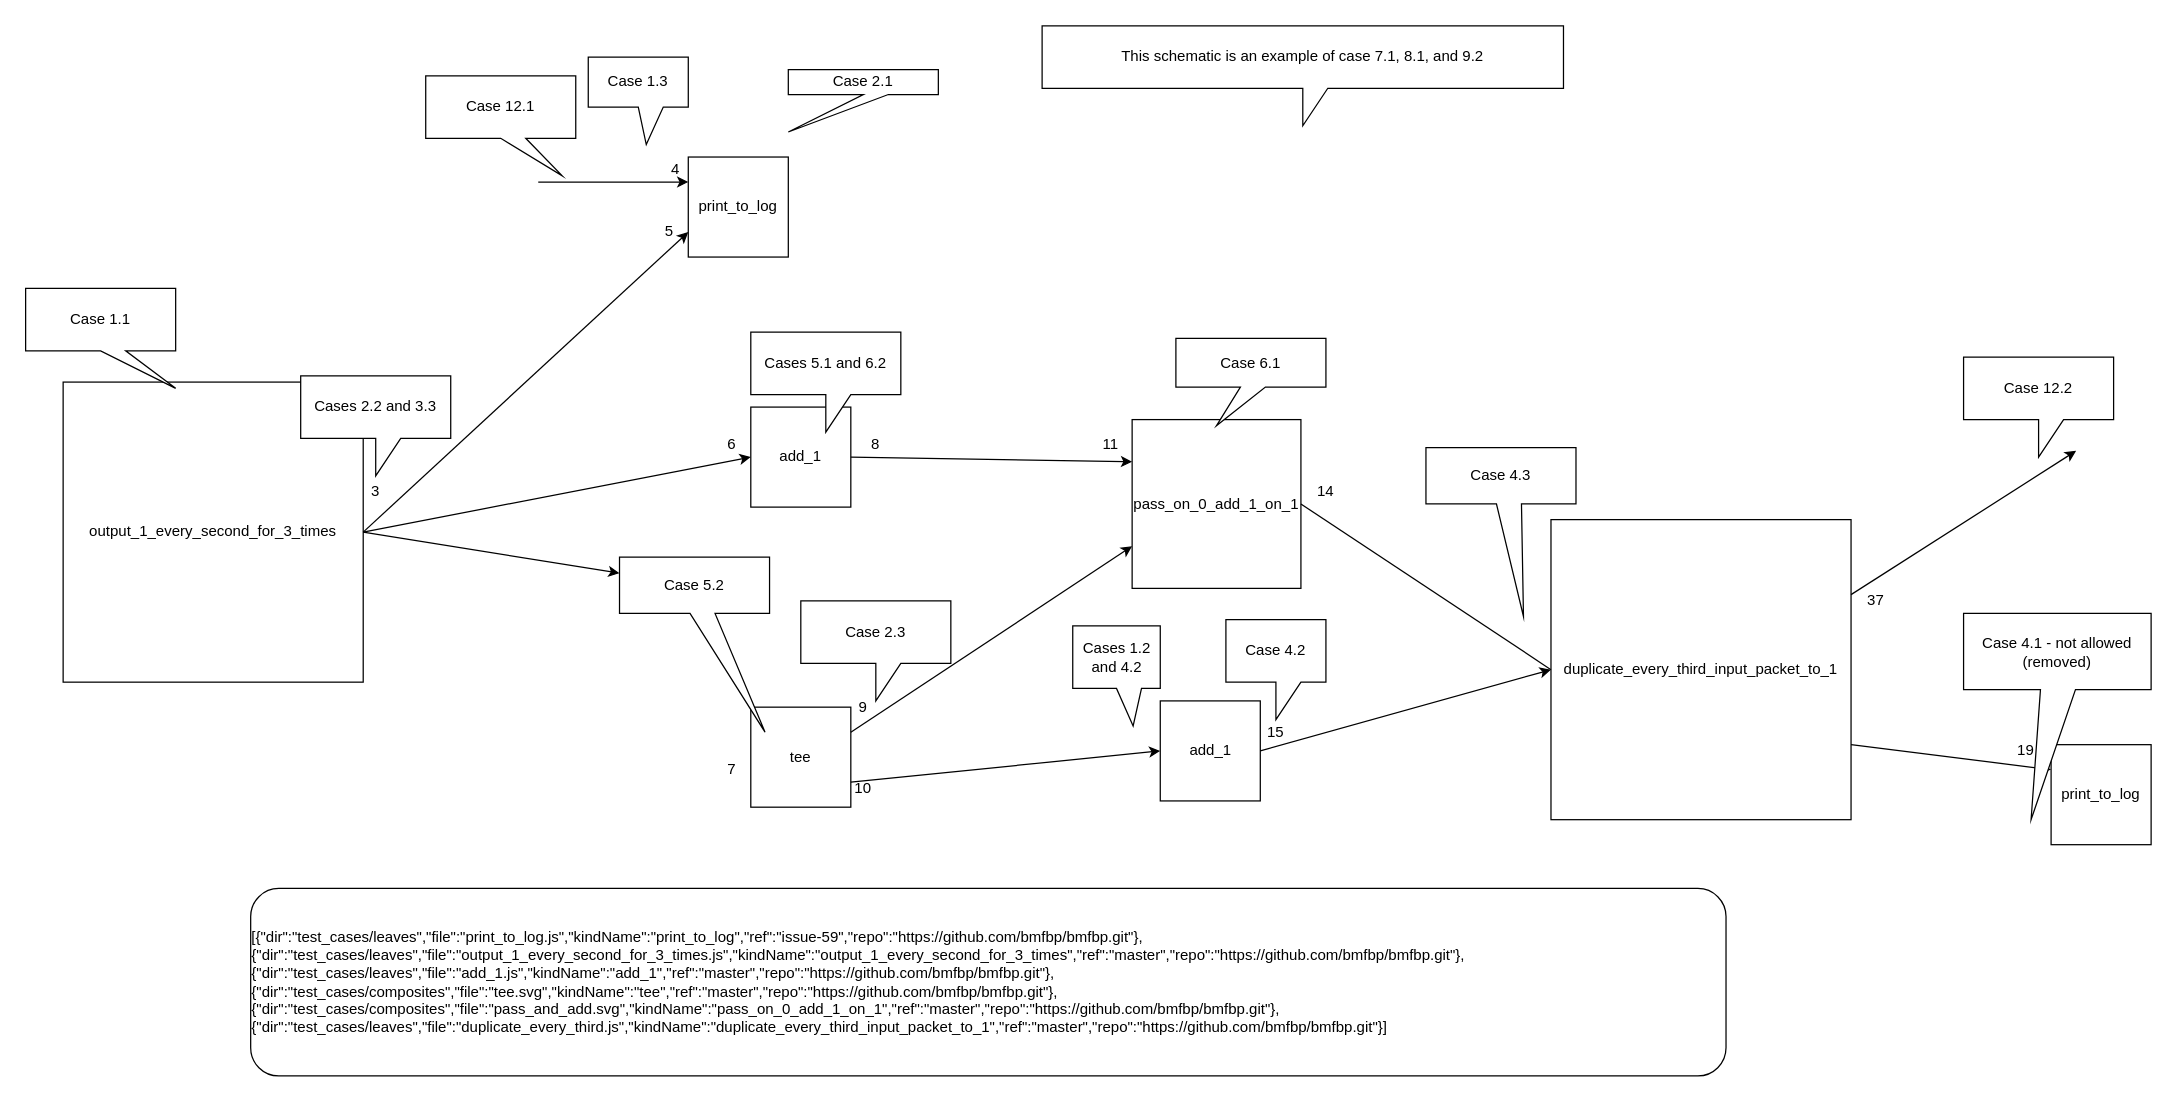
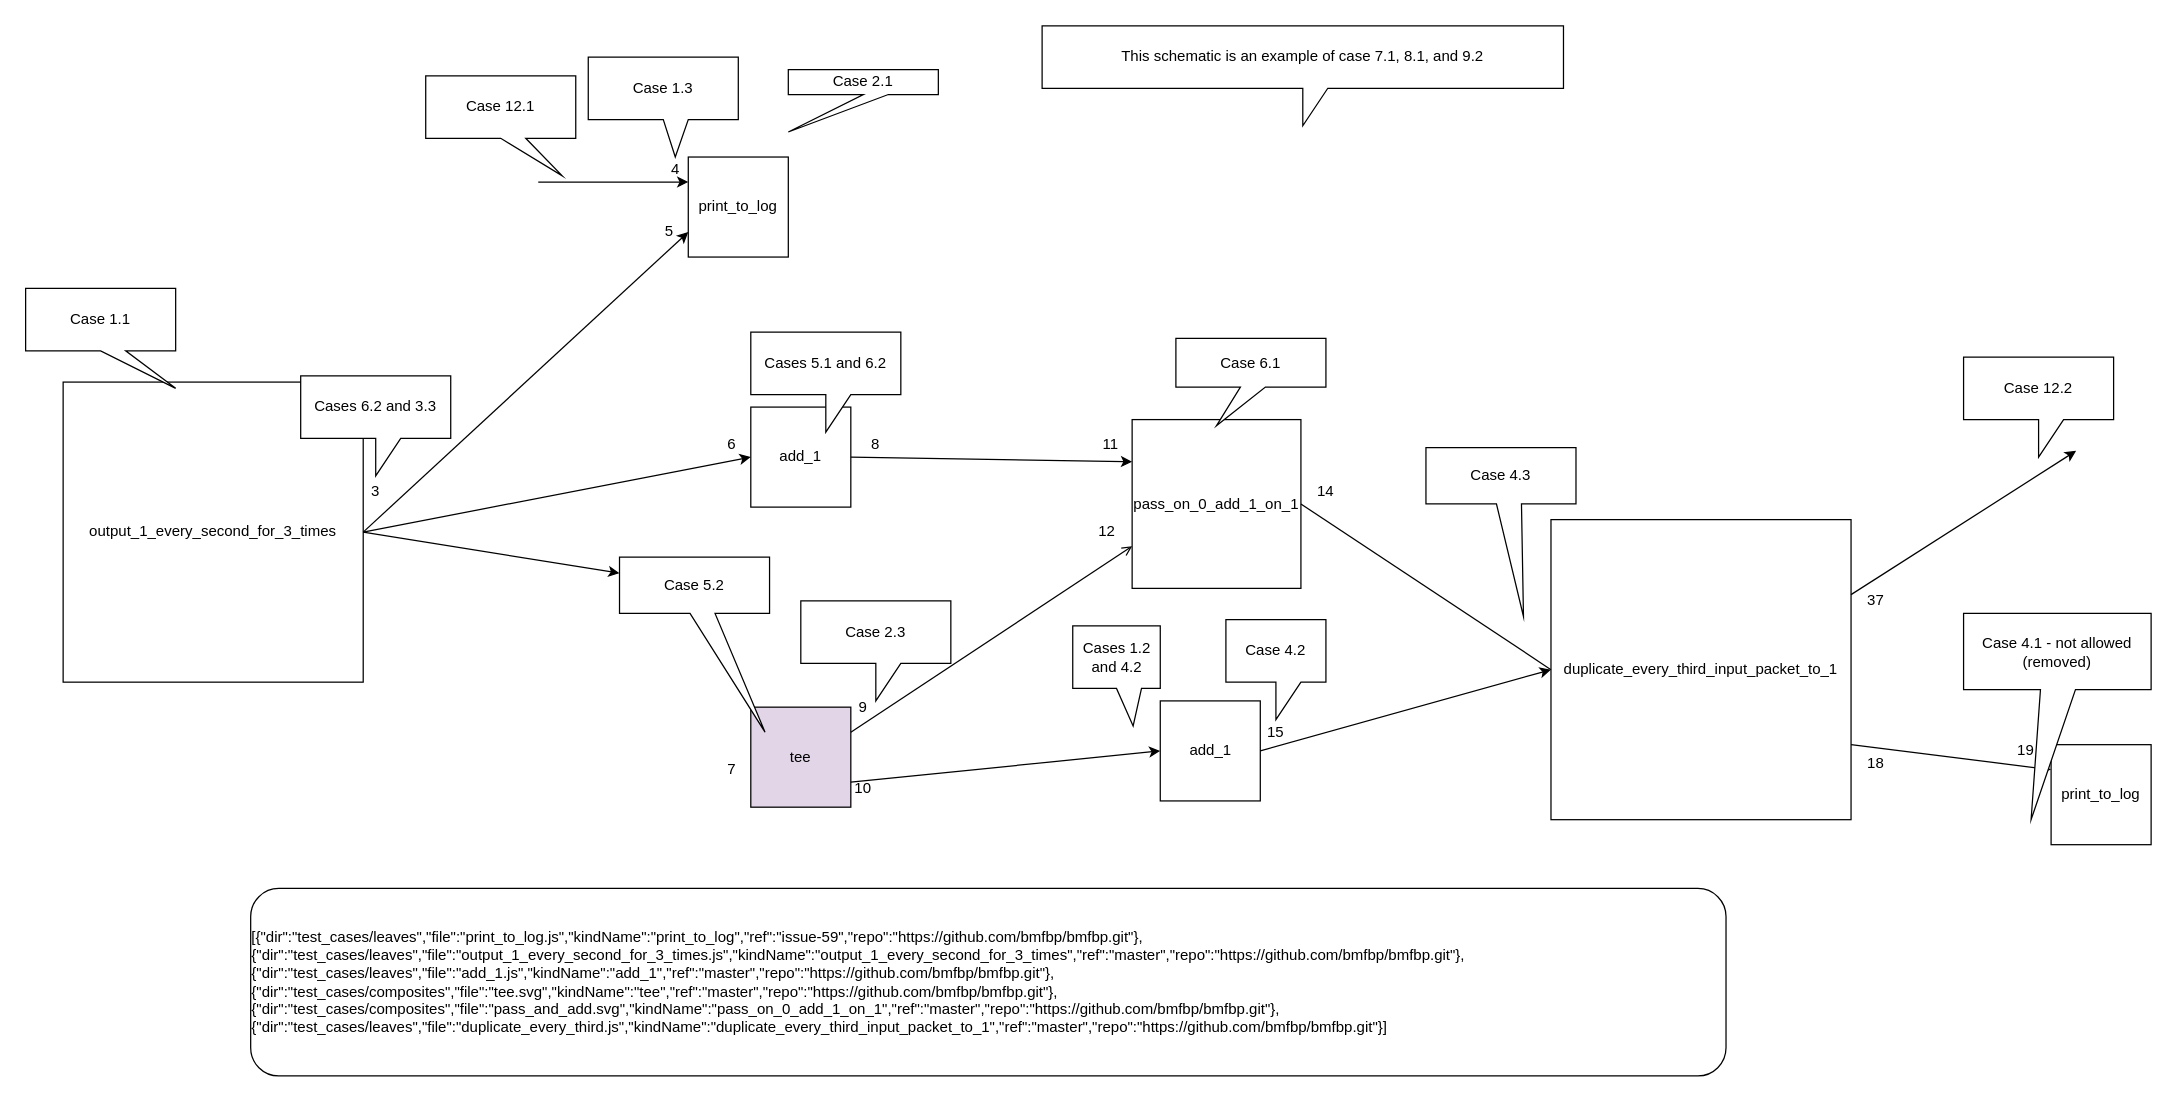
(638, 101) -> (663, 107)
(376, 407) -> (376, 407)
none -> (1107, 532)
(1124, 551) -> (1126, 550)
(801, 757) -> (801, 757)
none -> (1876, 763)
